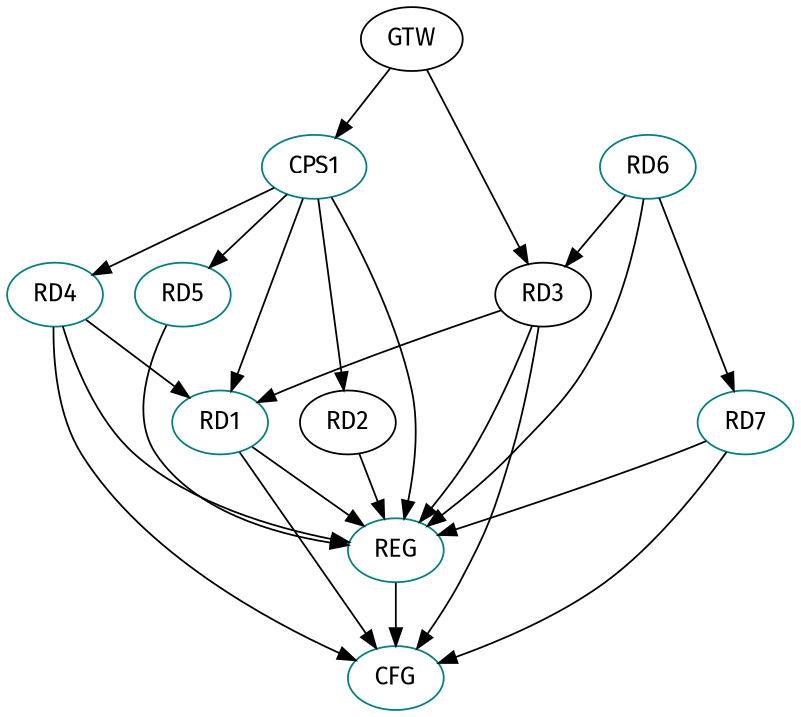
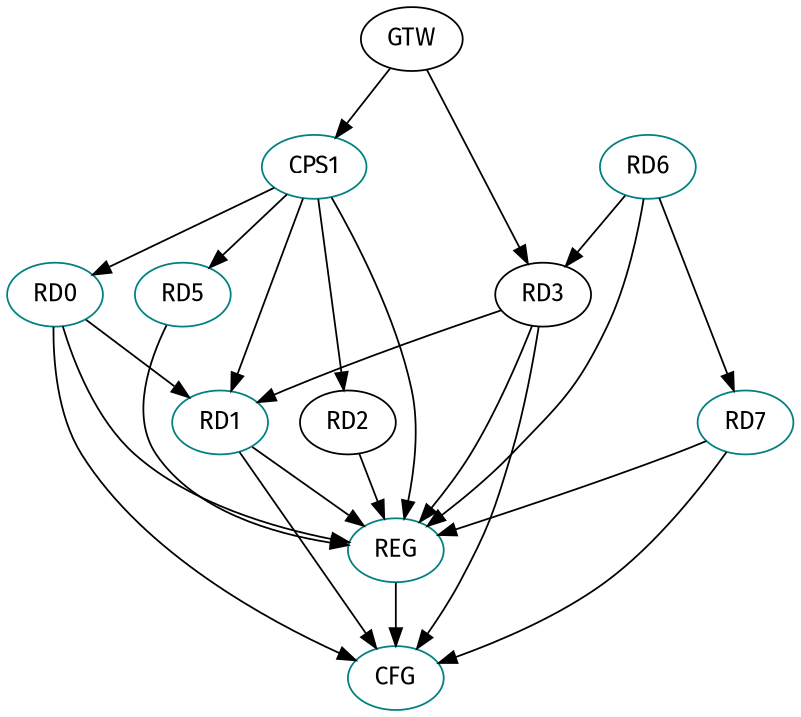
(55, 295) -> (55, 295)
